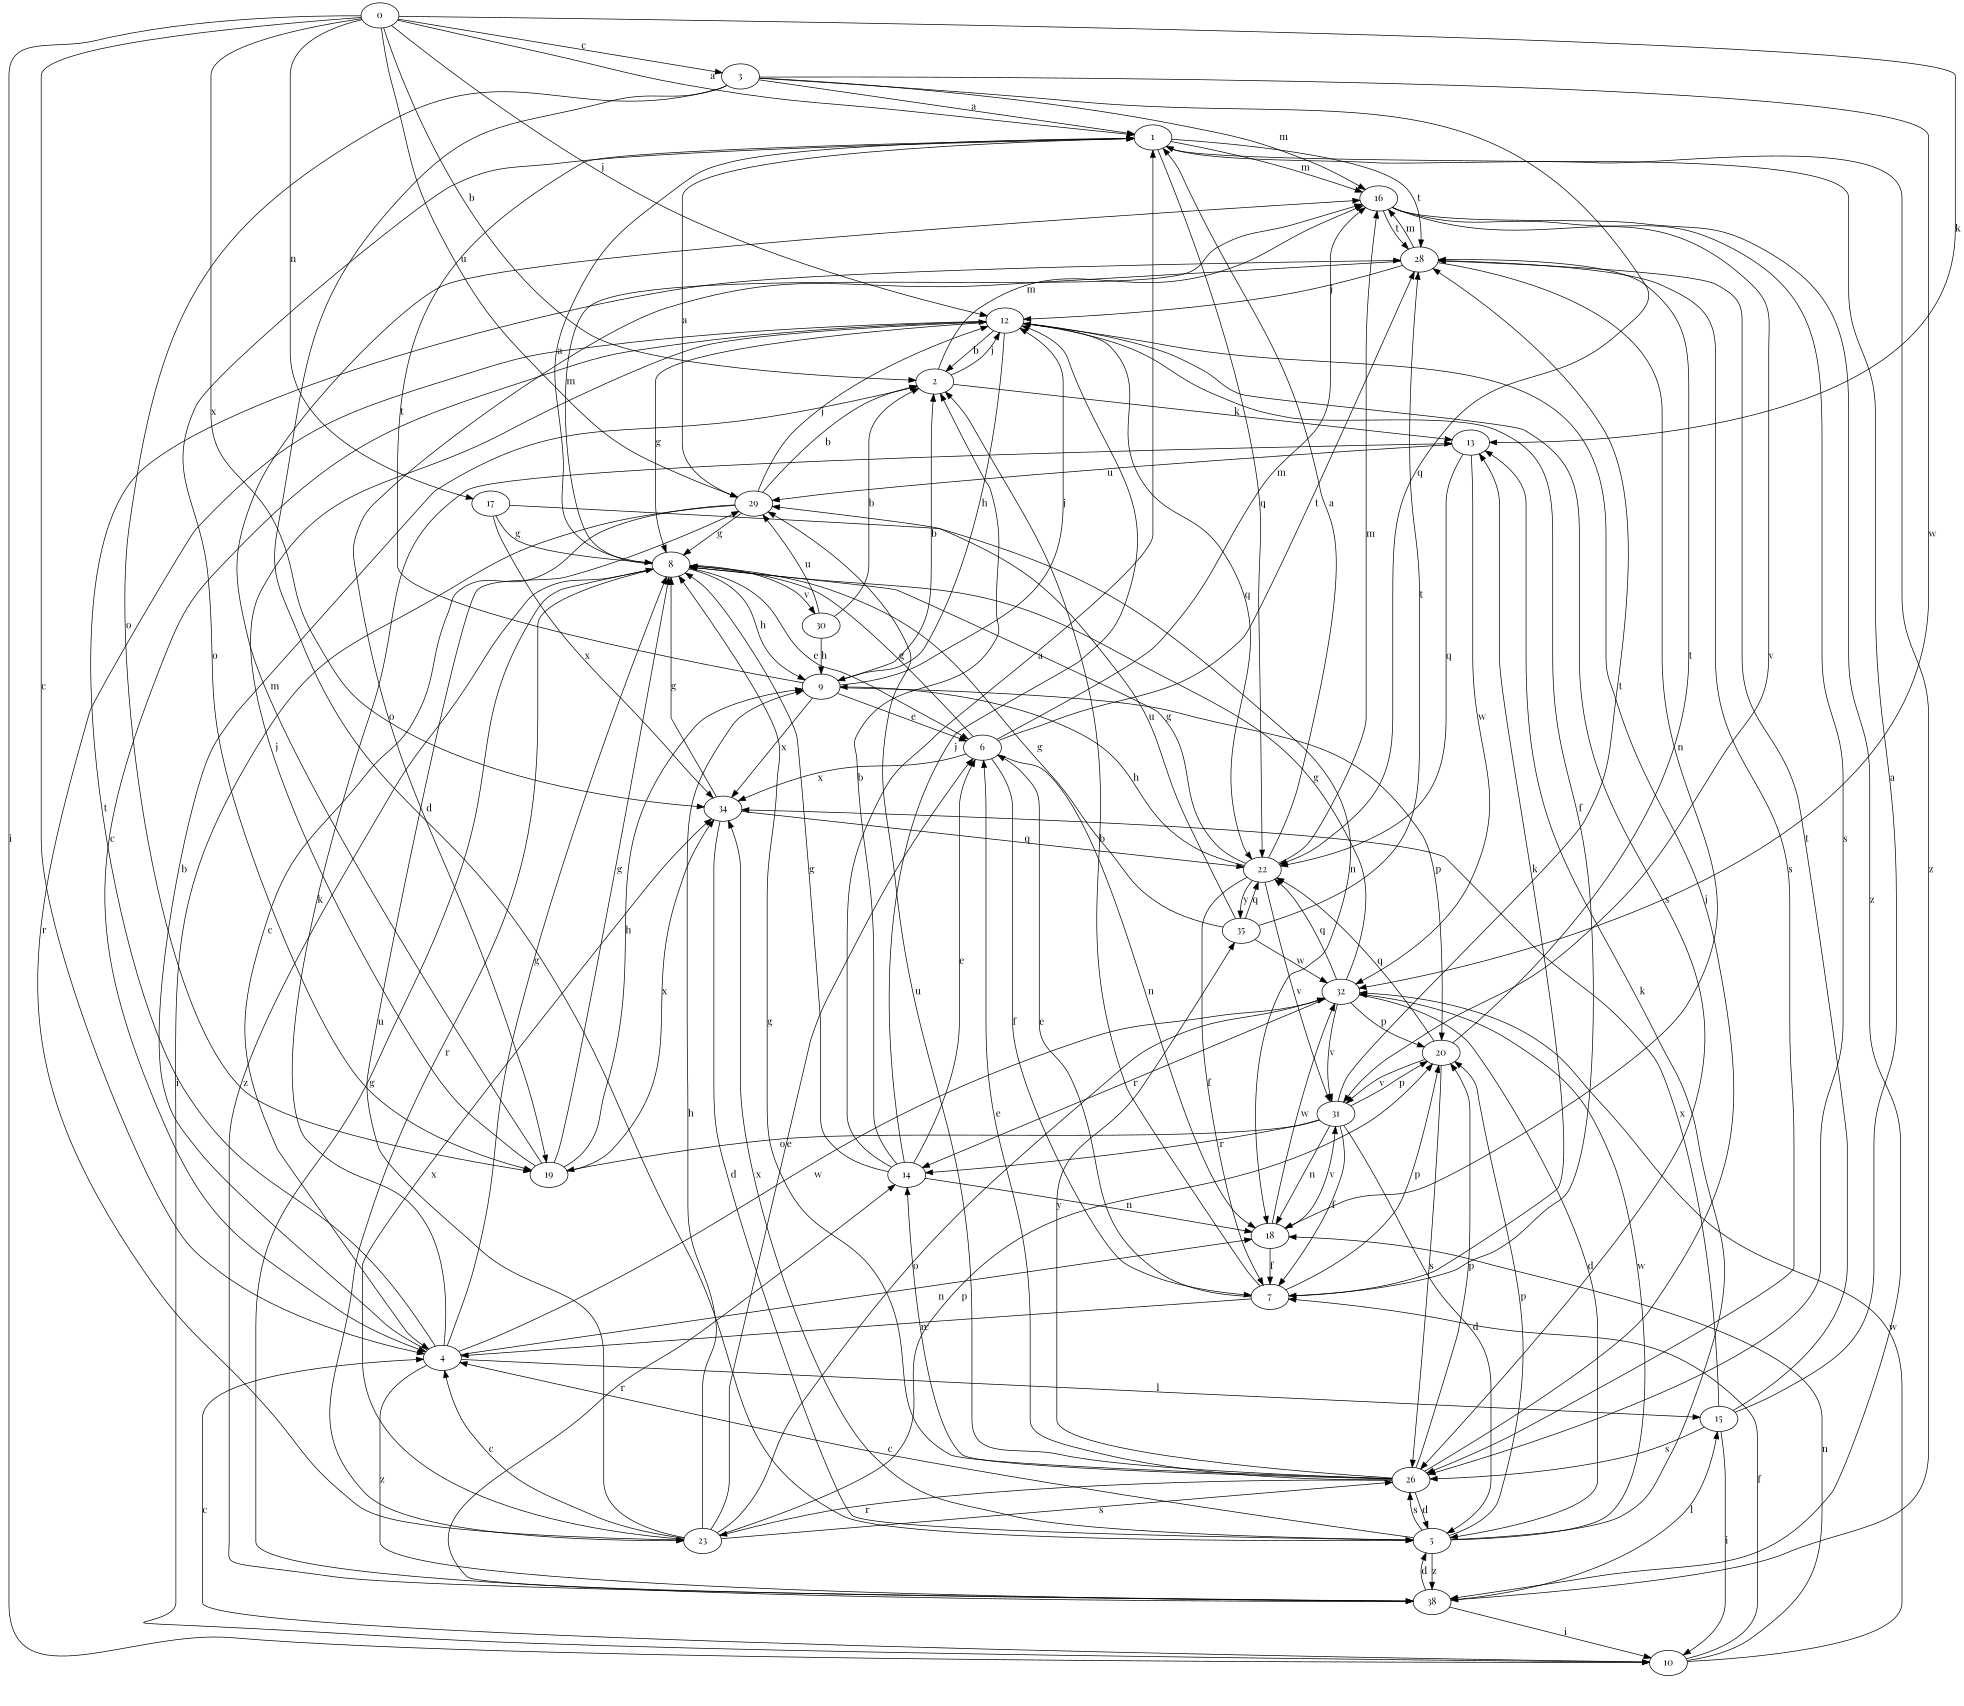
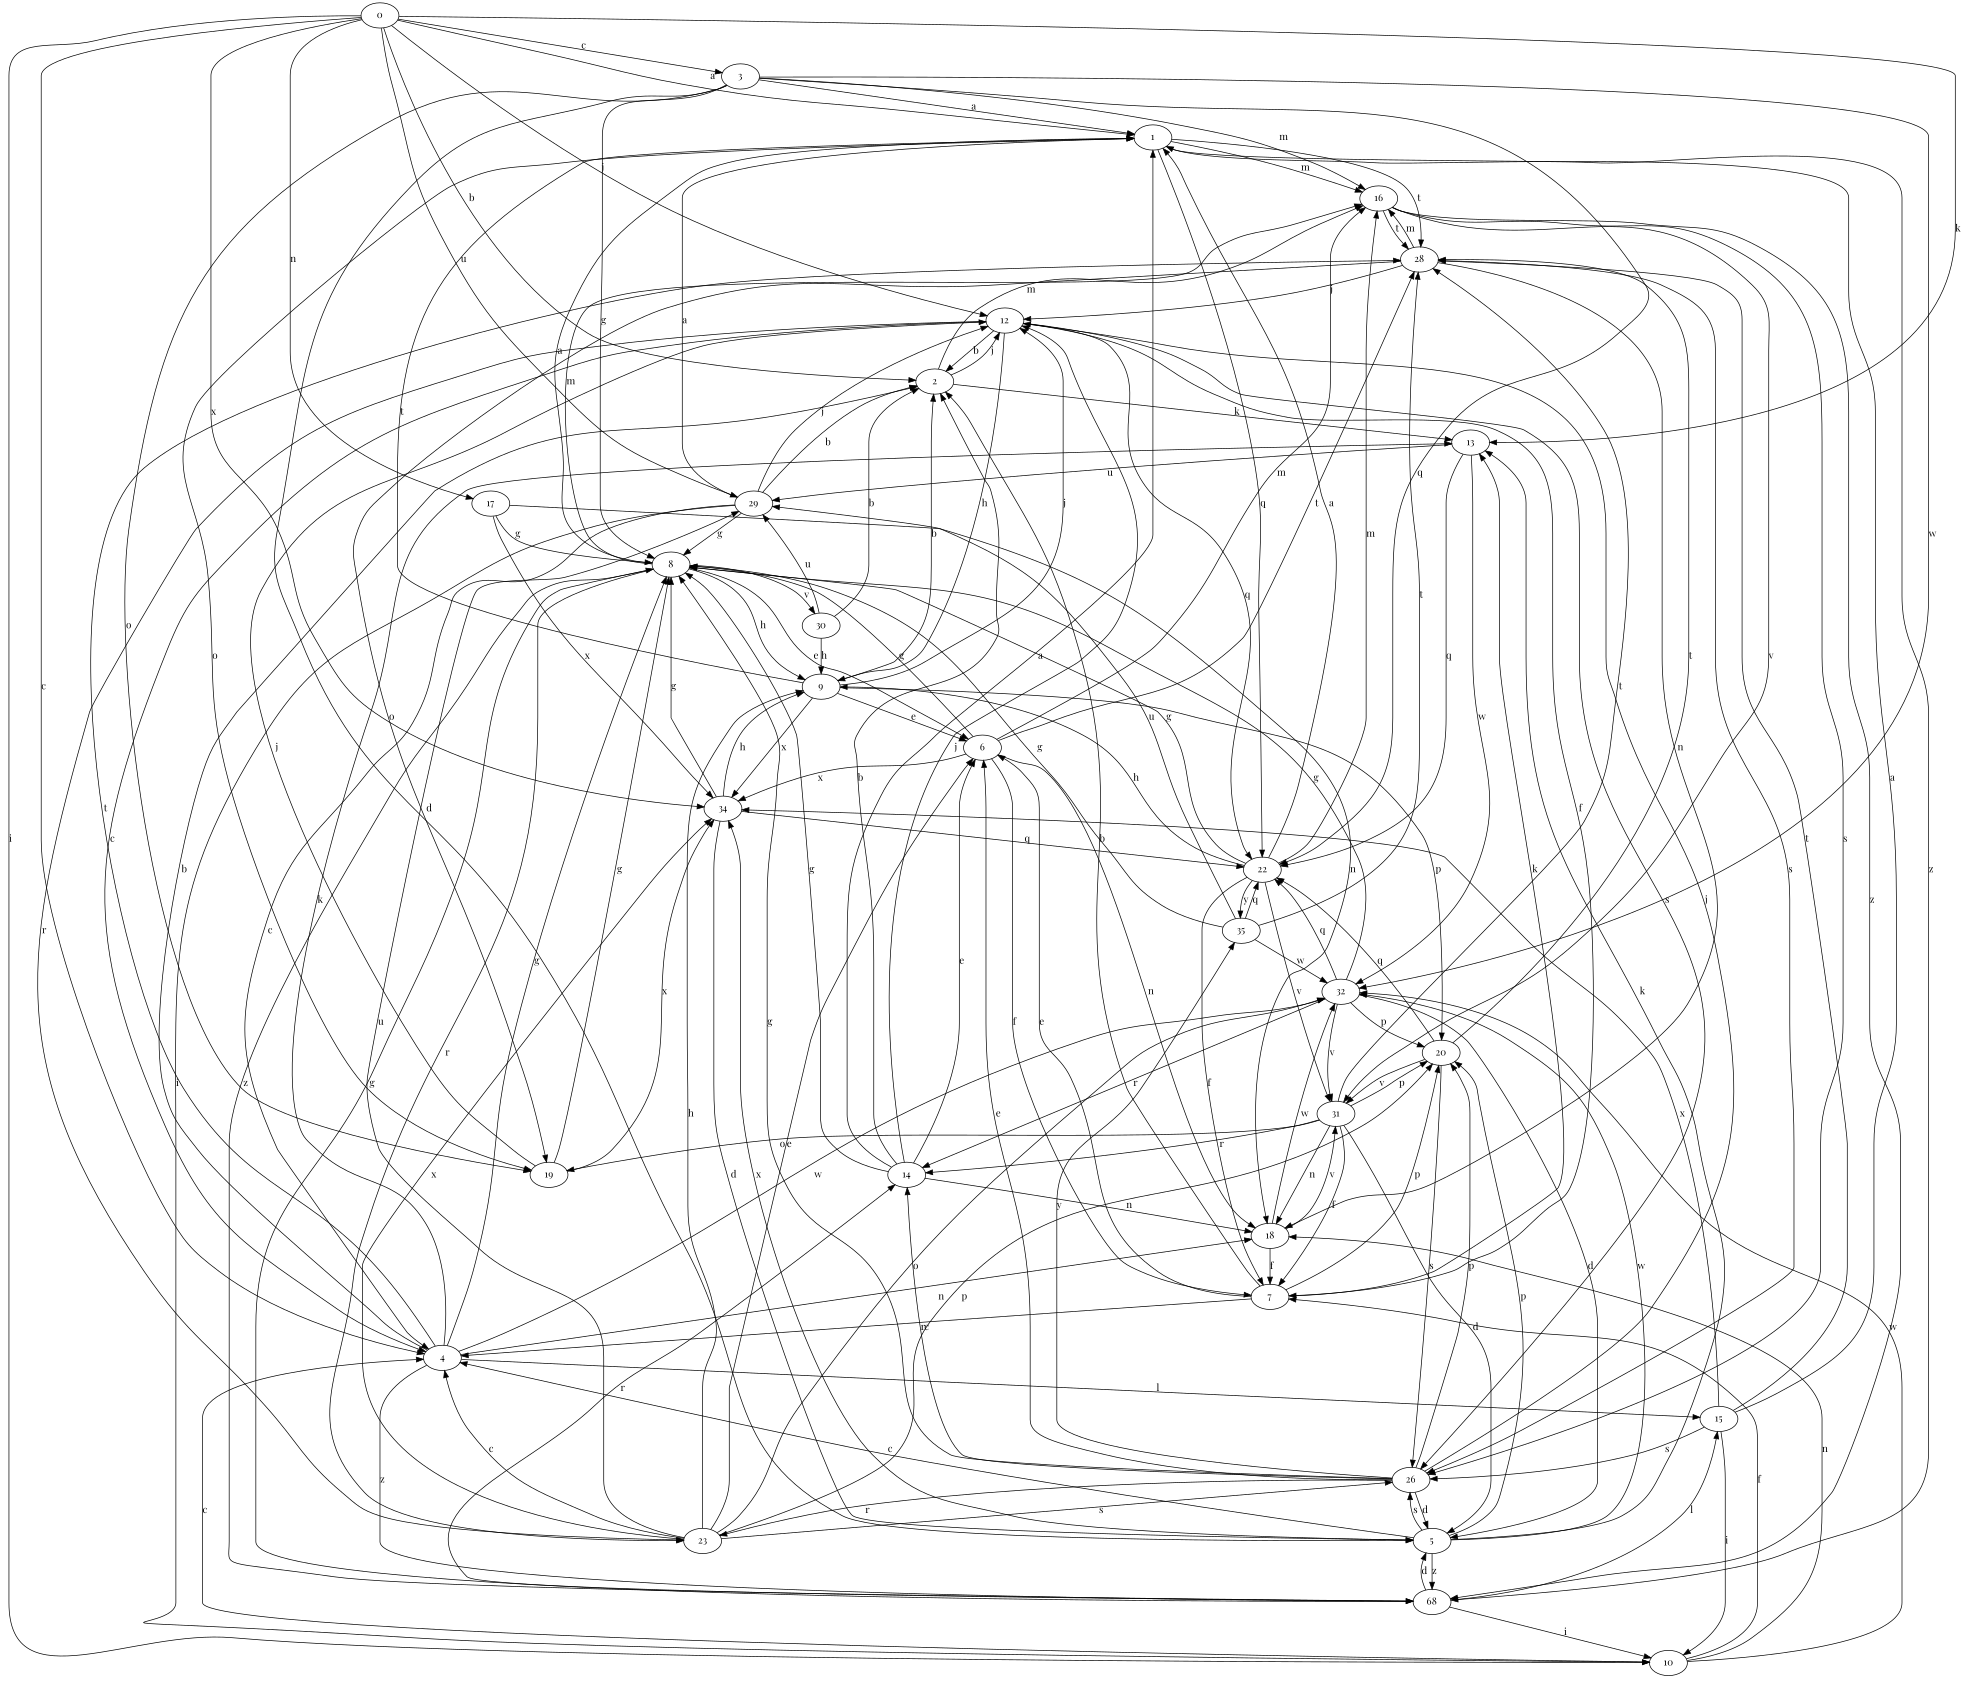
(395, 321) -> none
(735, 350) -> (602, 284)
(627, 892) -> (742, 732)
(945, 1118) -> none
(1432, 1602) -> (1432, 1602)
